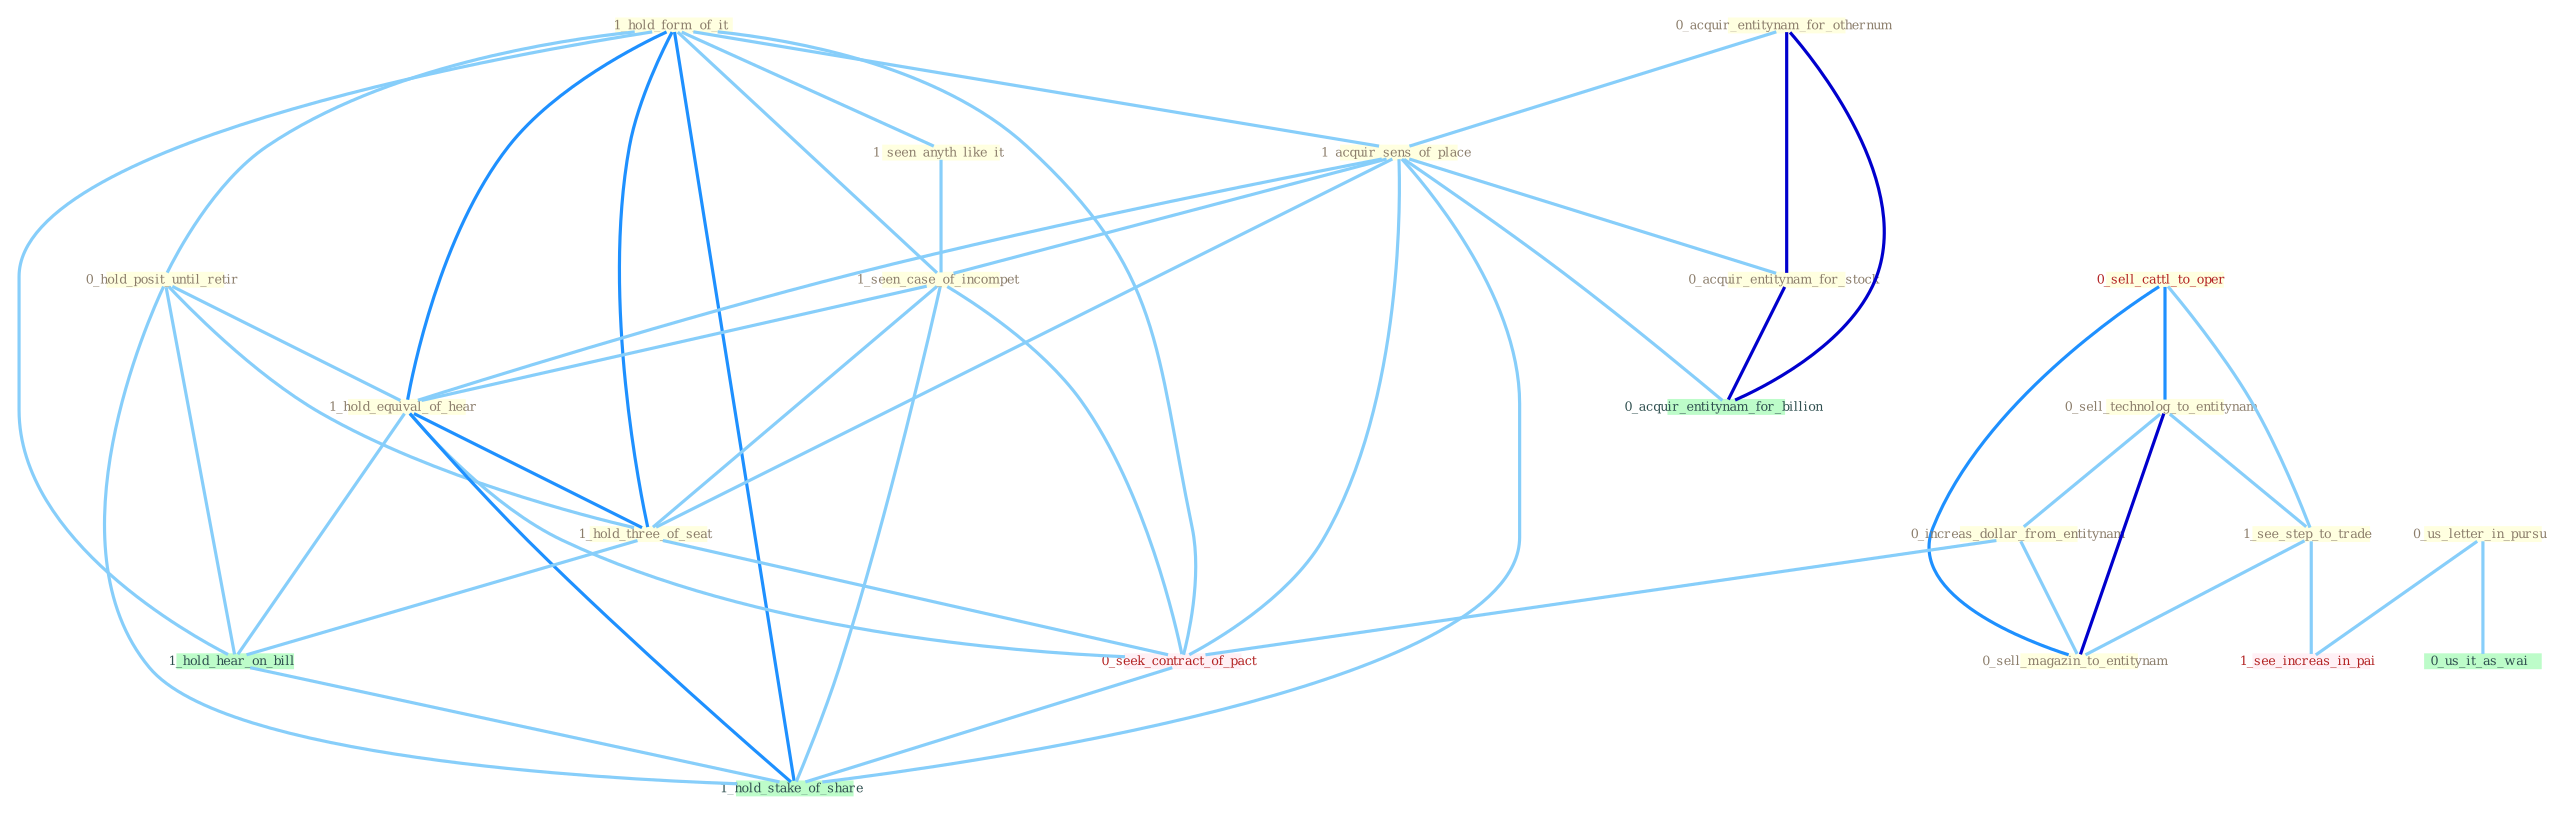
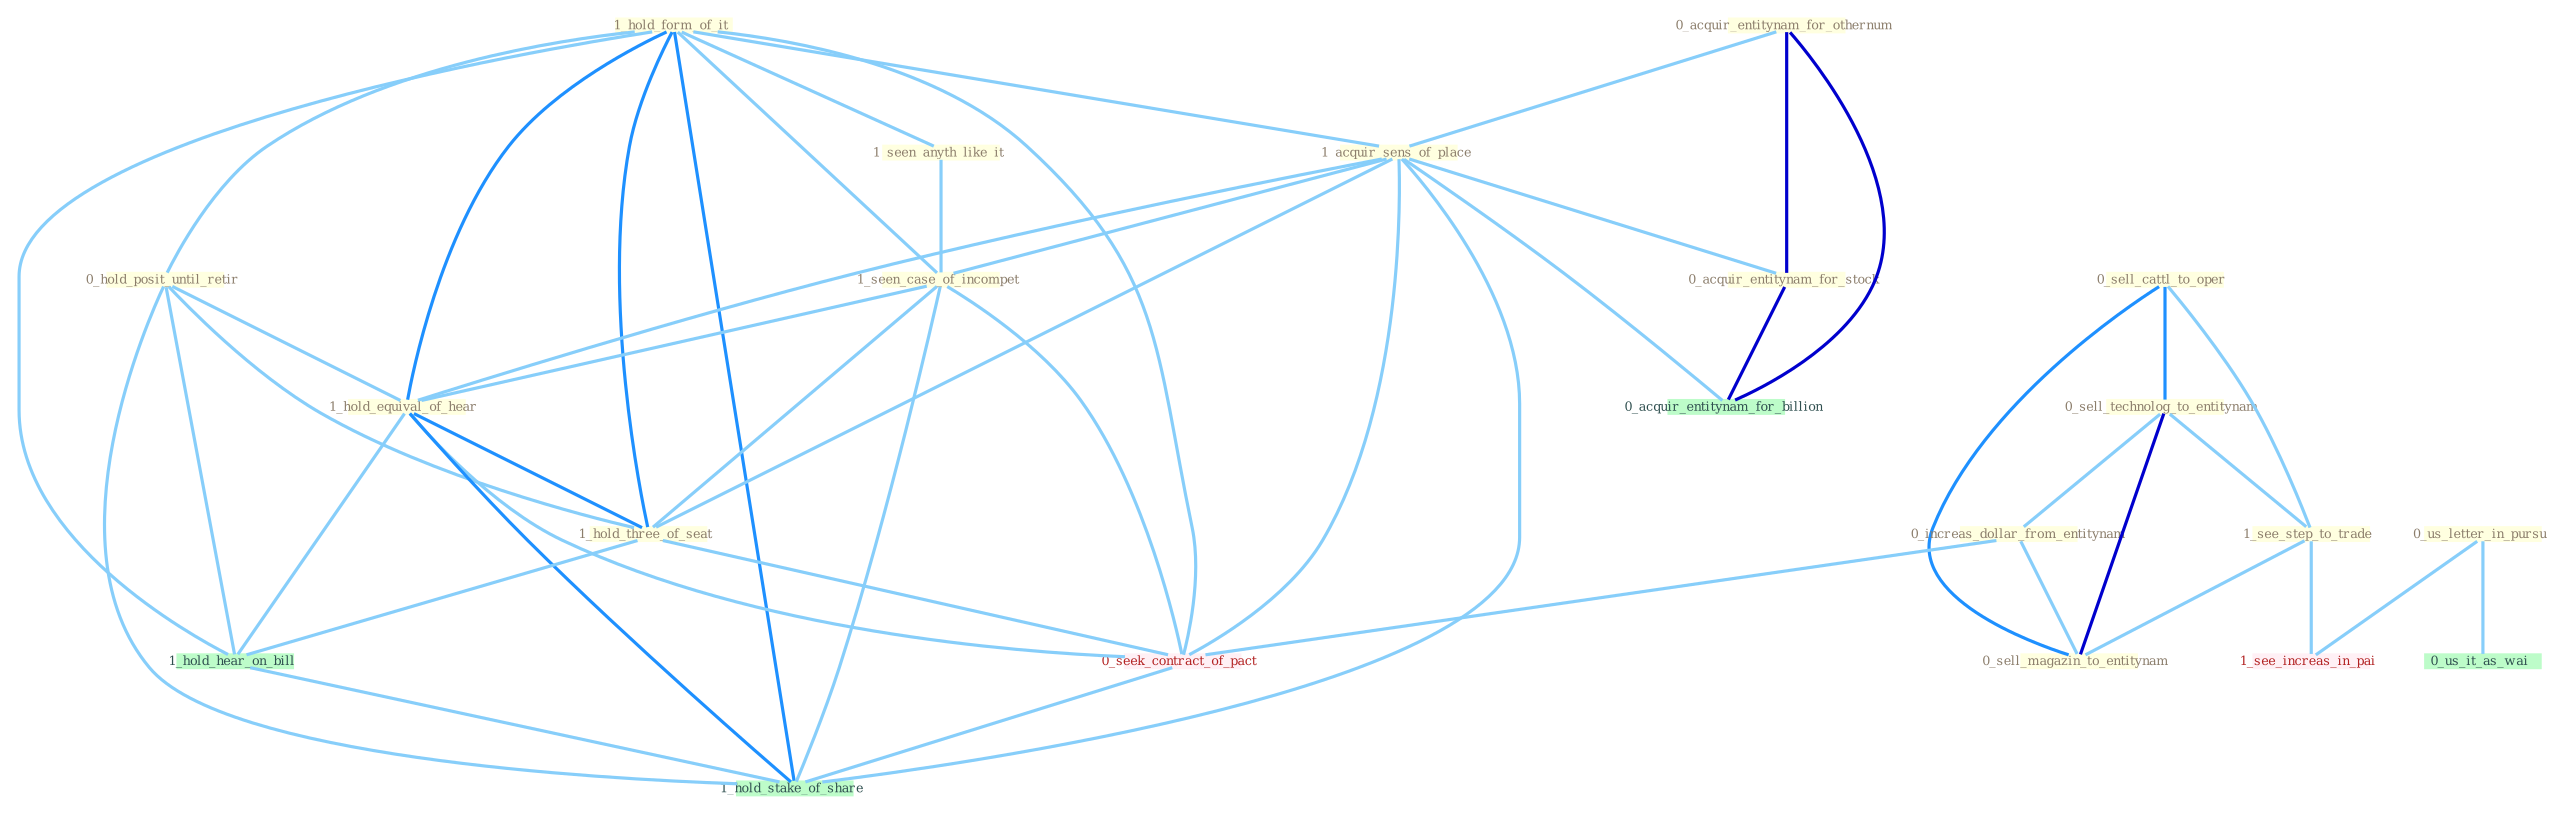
(2165, 280) -> (2165, 280)
